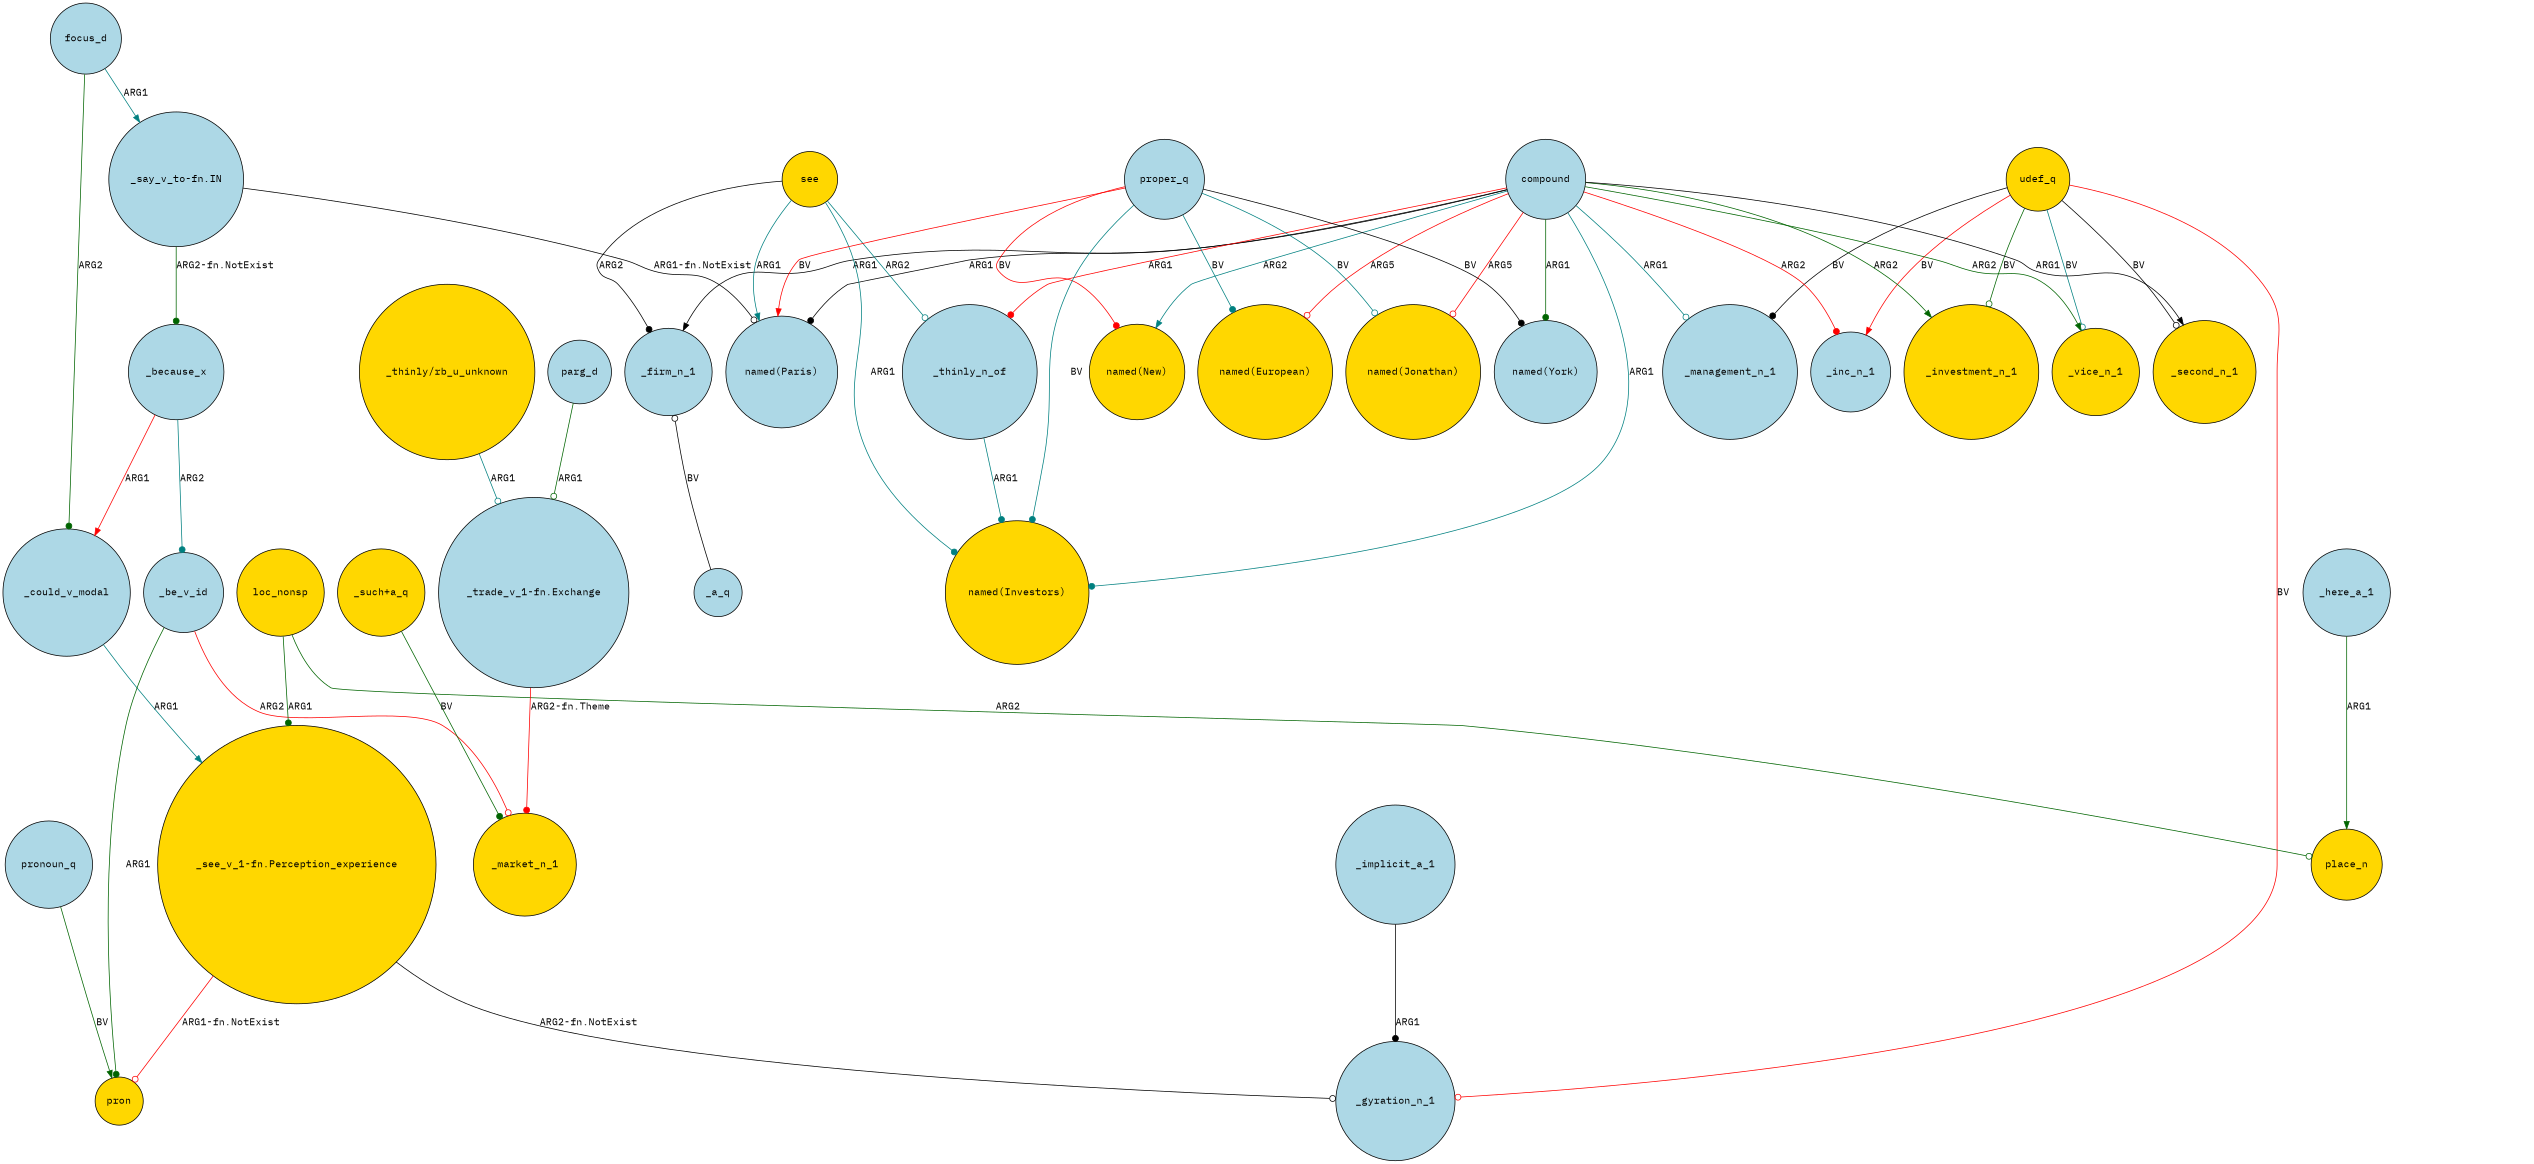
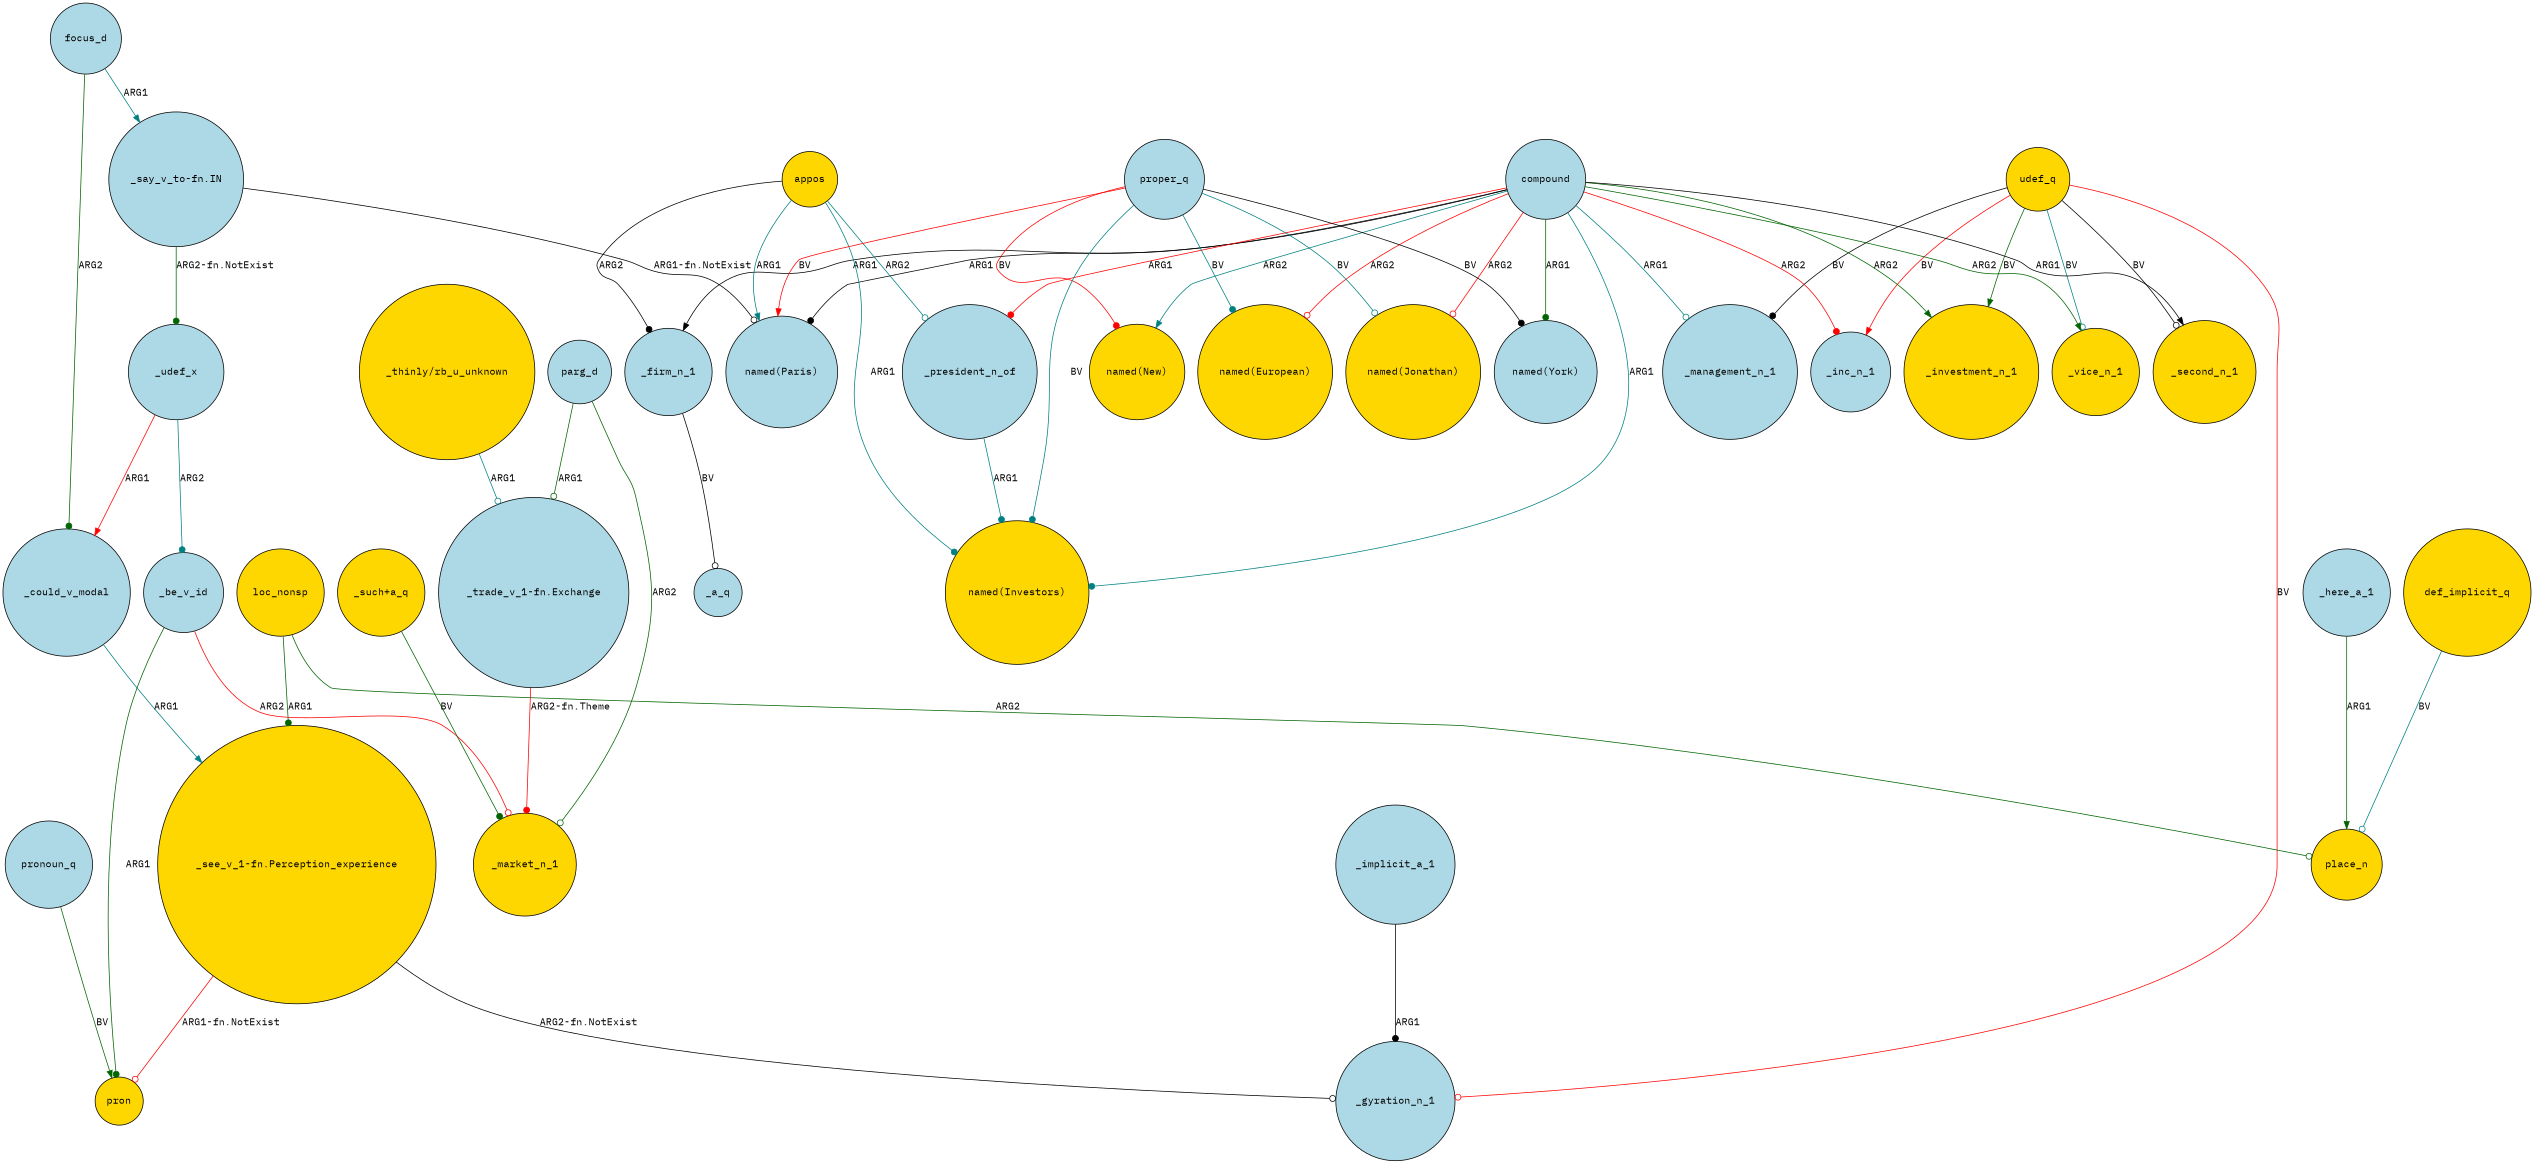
(810, 179) -> (810, 179)
(2006, 252) -> (2006, 252)
(1383, 266) -> (1383, 266)
(1501, 266) -> (1501, 266)
(176, 372) -> (176, 372)
(970, 372) -> (970, 372)
(690, 496) -> (703, 487)
none -> (2467, 593)
none -> (651, 616)
